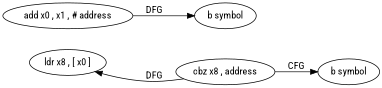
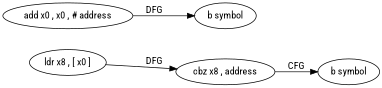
(68, 16) -> (68, 16)
(143, 81) -> (138, 67)
